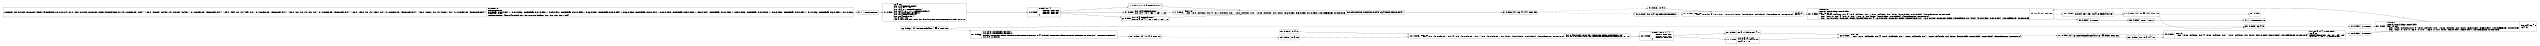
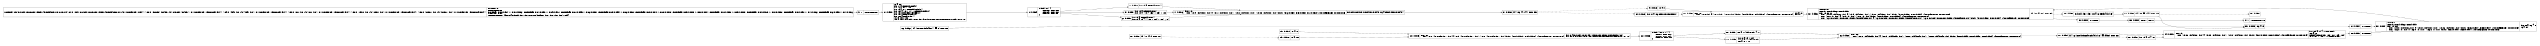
(1044, 35) -> none
